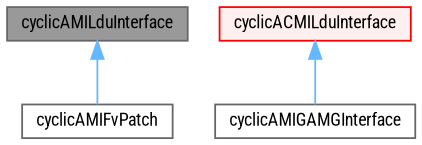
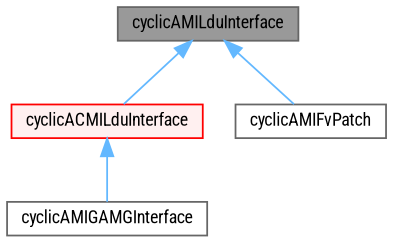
none -> (151, 79)
